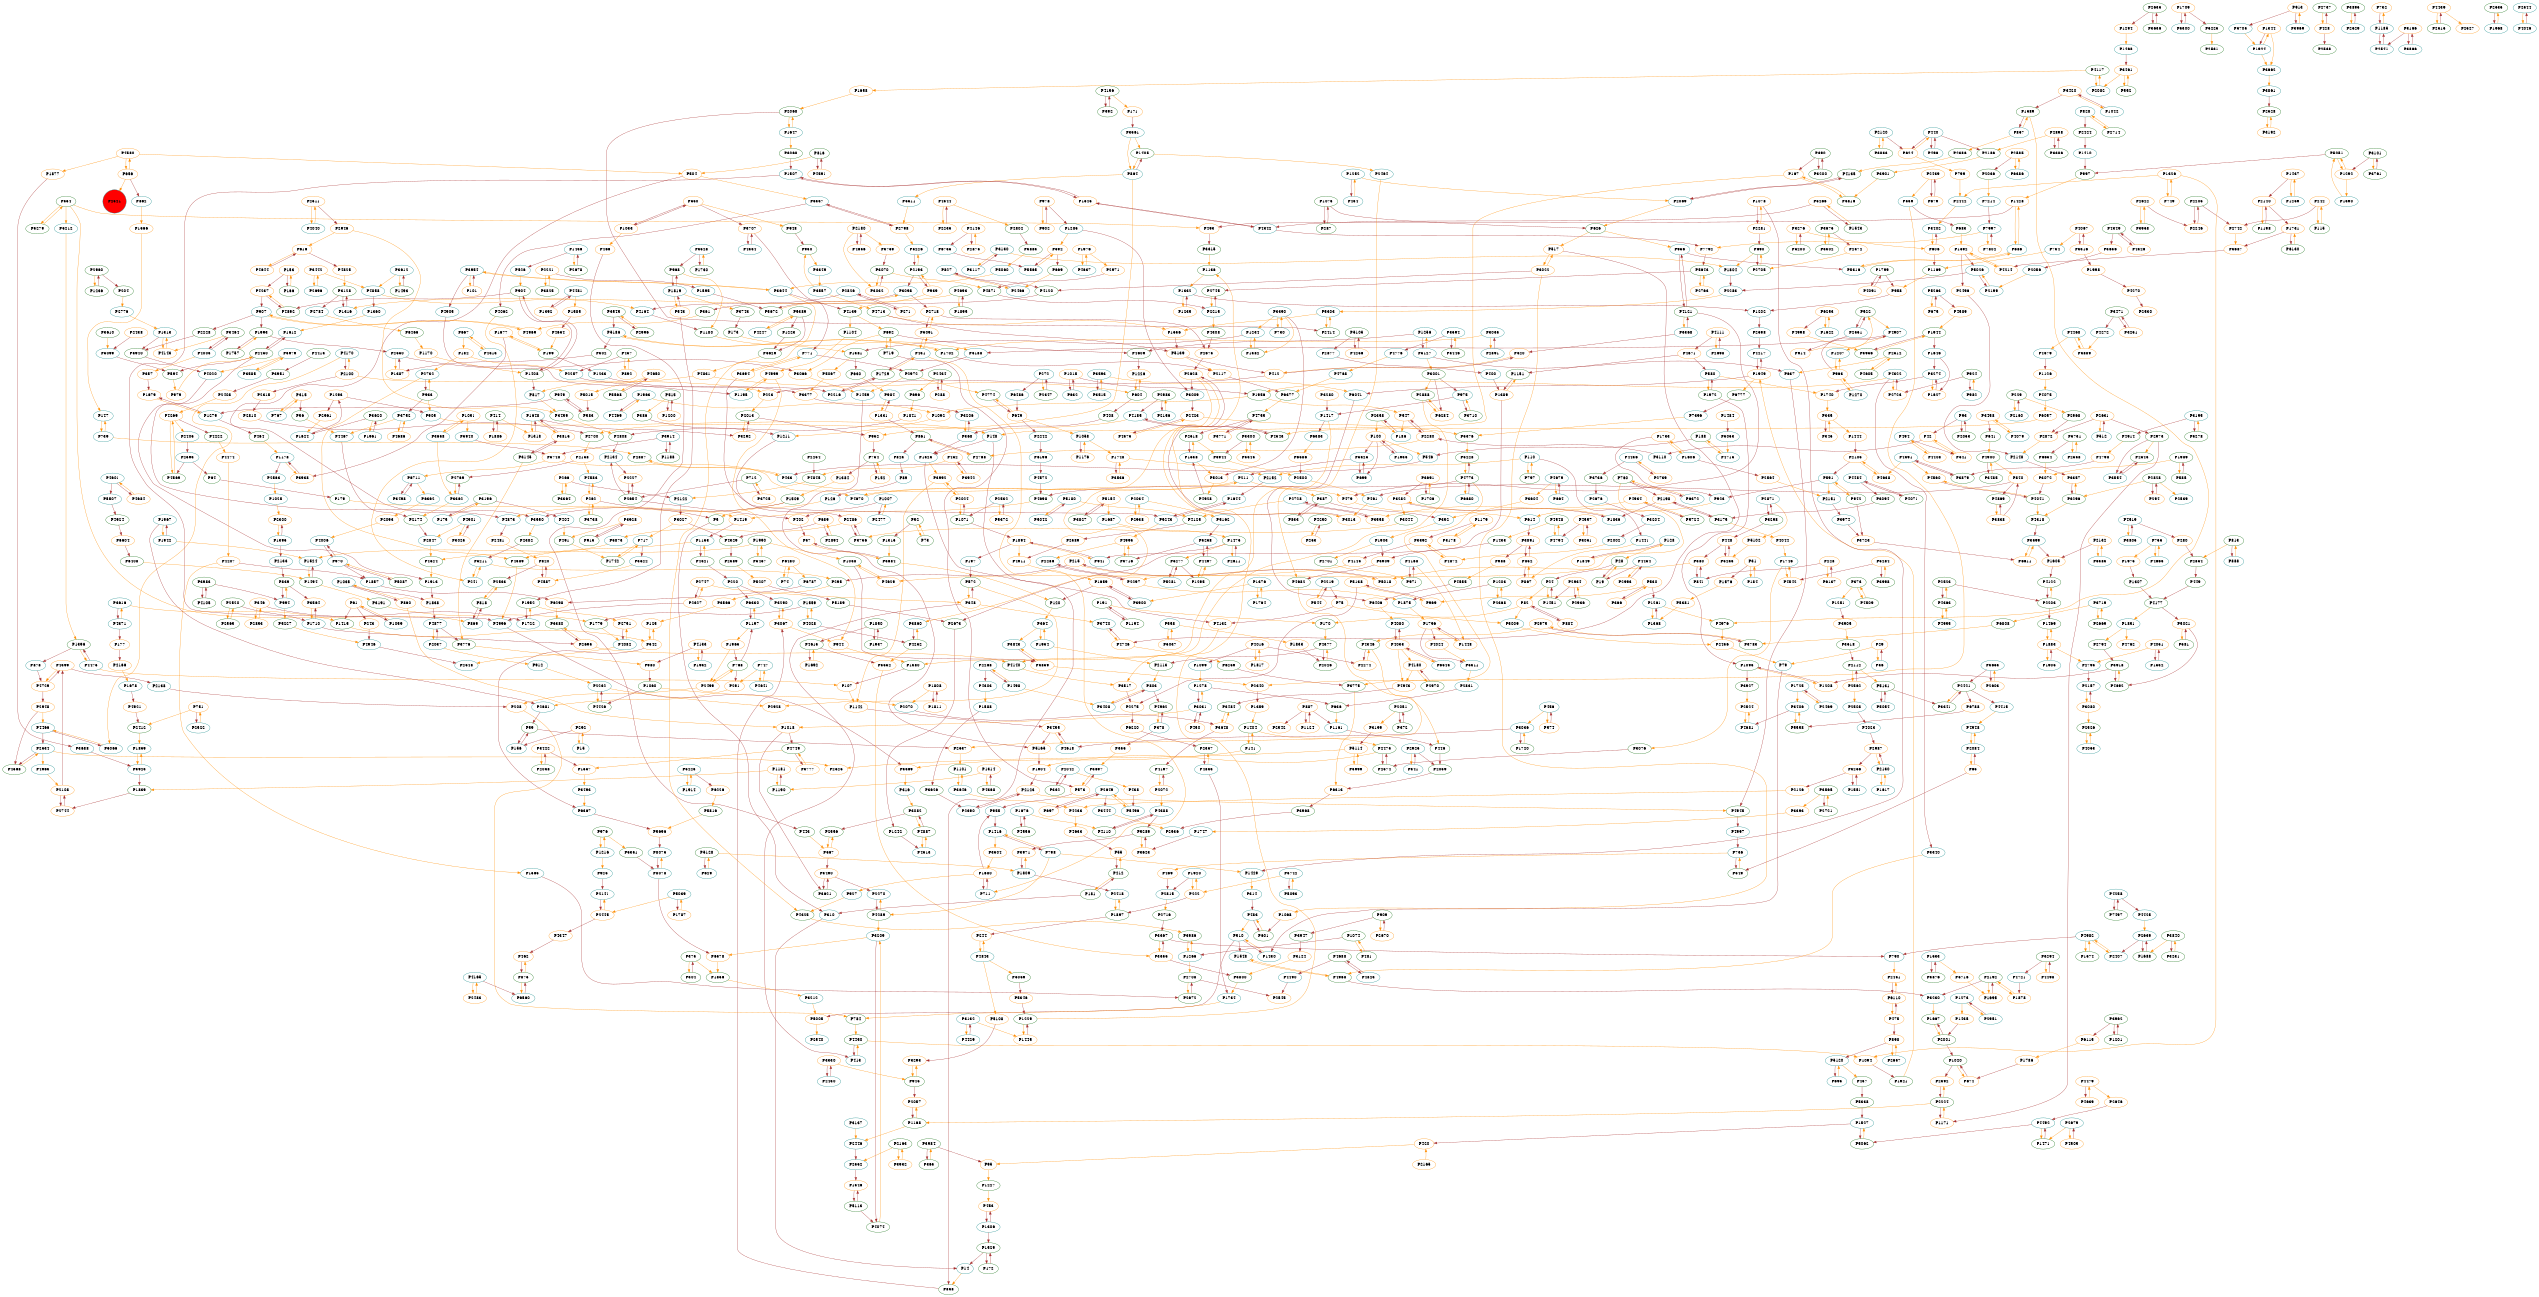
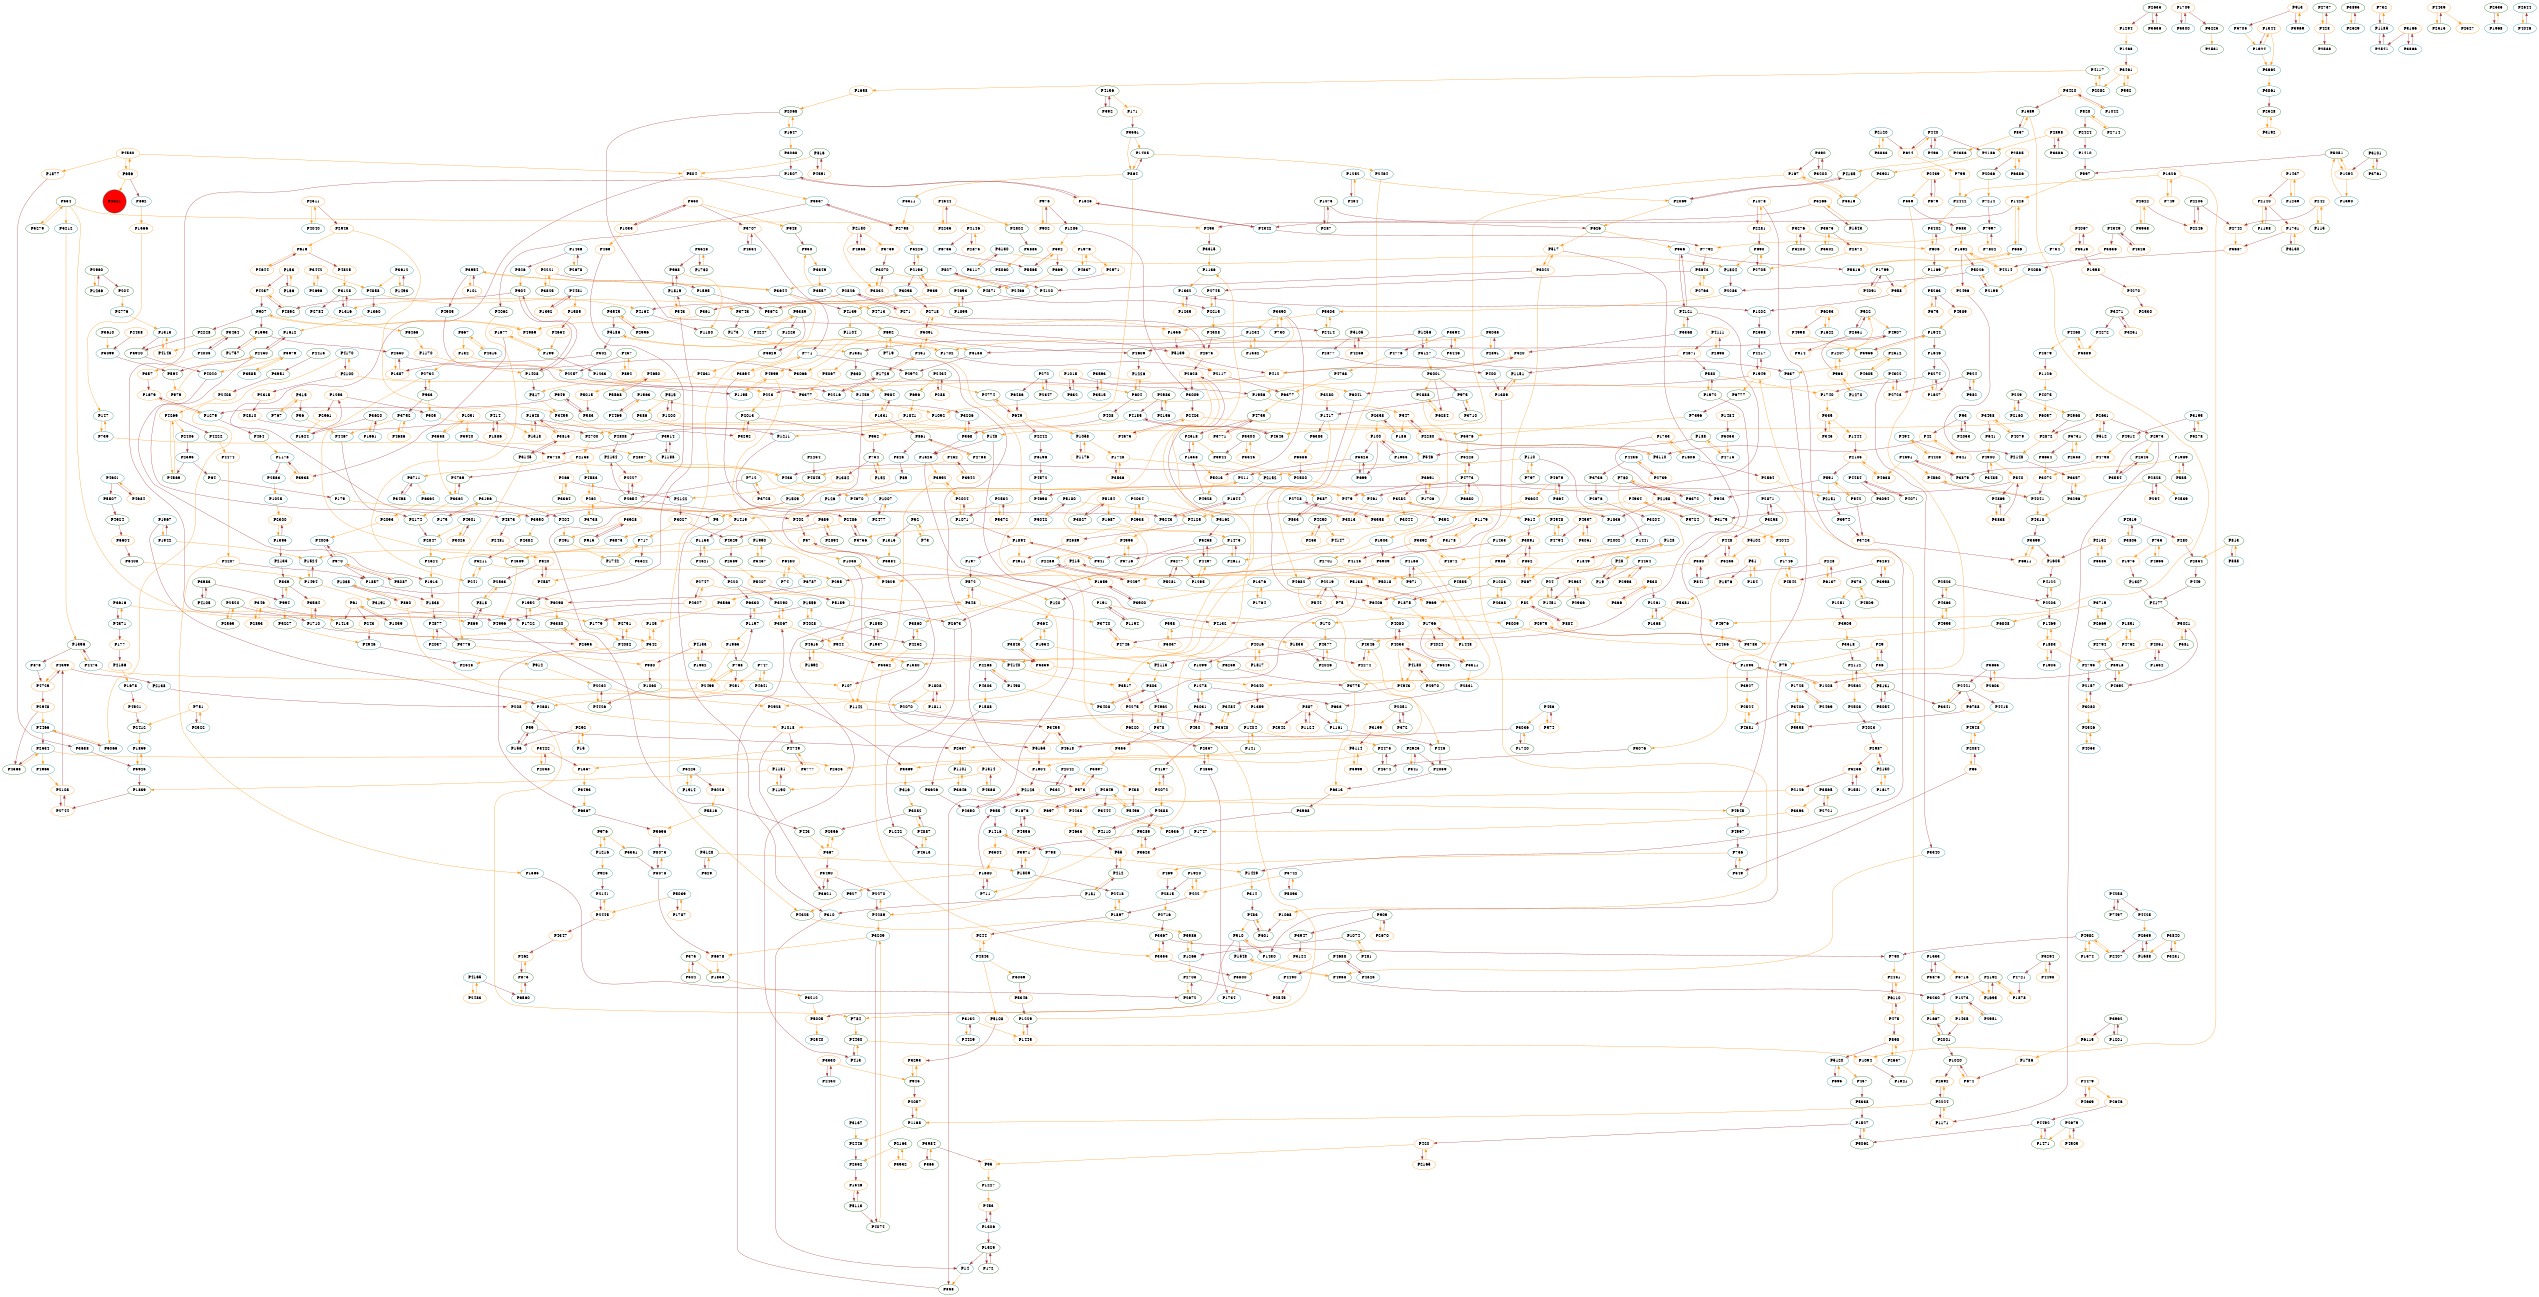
(1207, 451) -> (1543, 445)
none -> (1338, 541)
(2143, 613) -> (2130, 636)
(1722, 624) -> (1722, 624)
none -> (1422, 1153)
